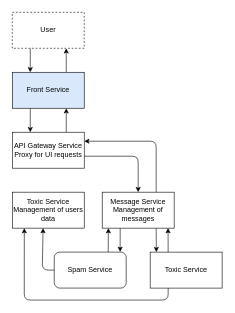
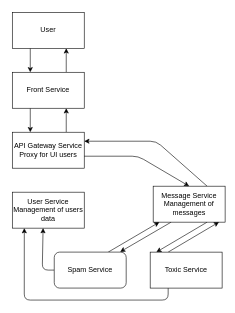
(48, 30) -> (48, 30)
(48, 90) -> (48, 90)
(48, 150) -> (48, 150)
(48, 210) -> (48, 210)
(138, 210) -> (189, 204)
